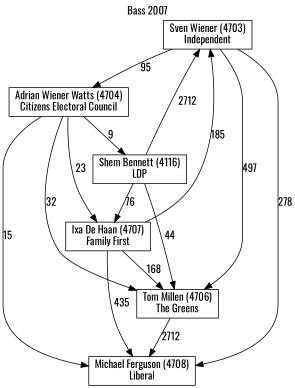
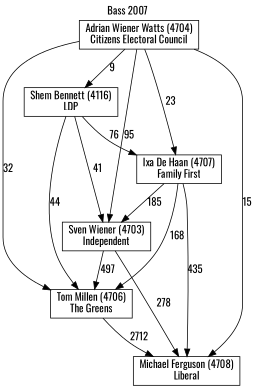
(135, 65) -> (123, 132)
(188, 102) -> (98, 169)
